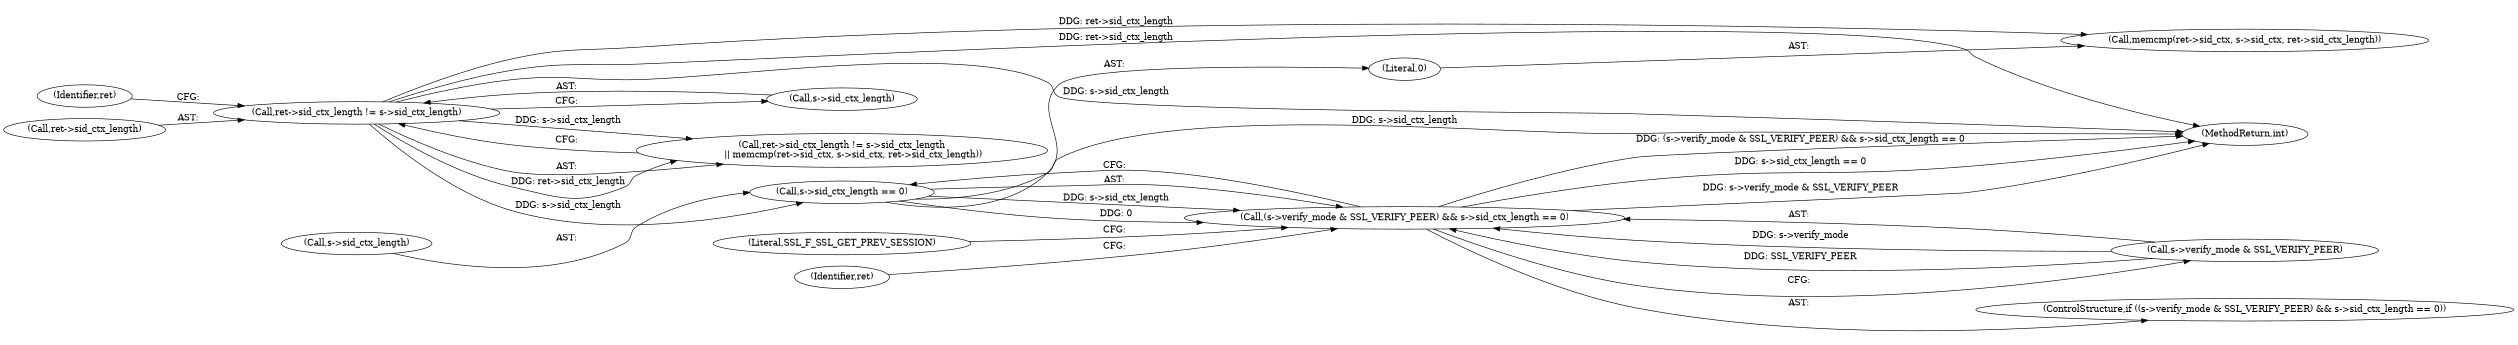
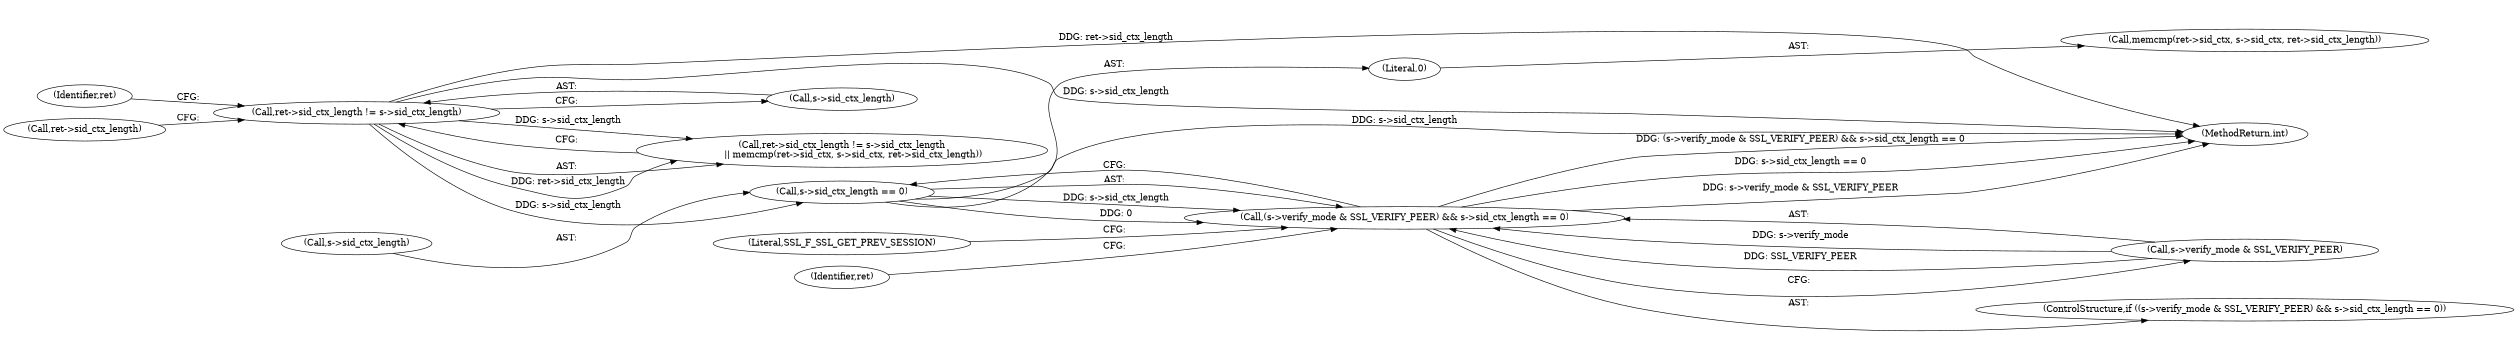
(1228, 26) -> none
(190, 118) -> (190, 118)
